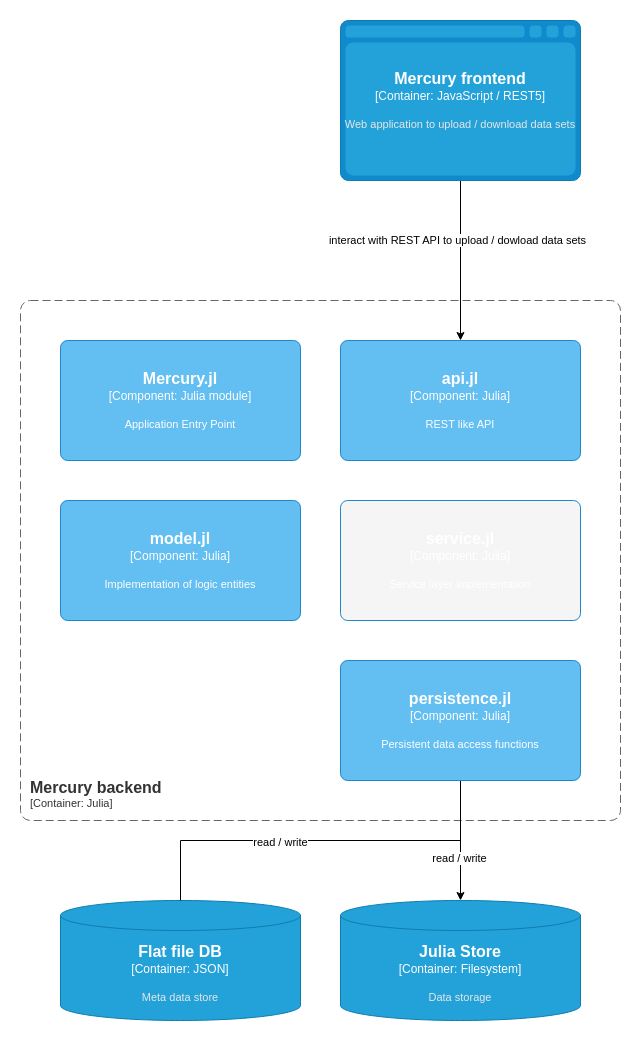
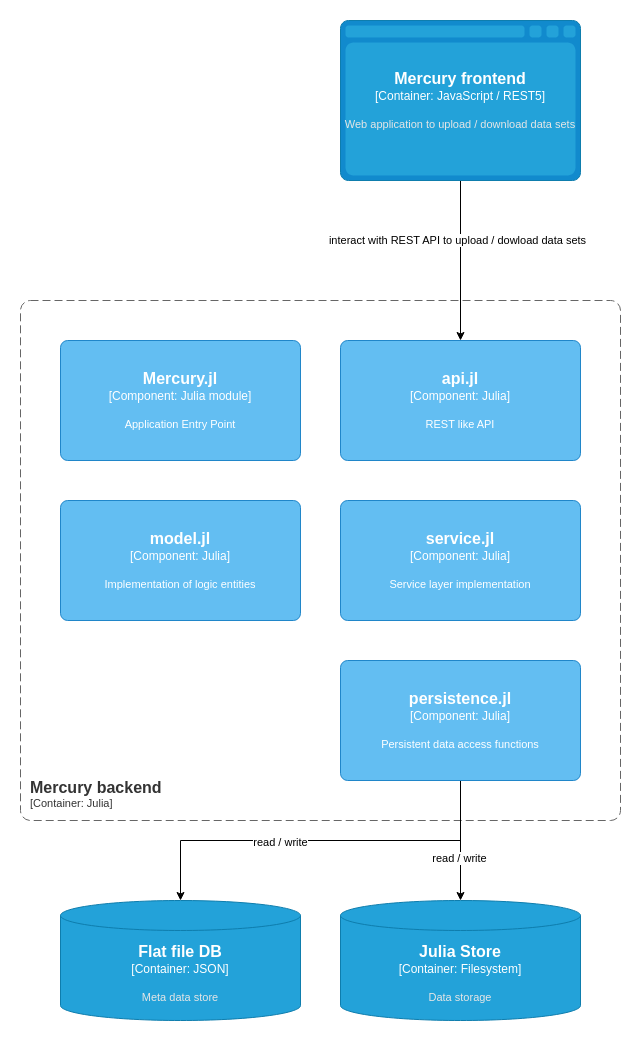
(461, 561) -> (461, 561)
(181, 895) -> (181, 892)
